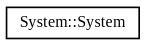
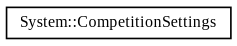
(73, 23) -> (119, 23)
